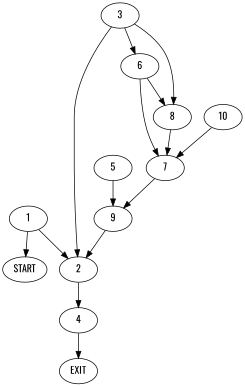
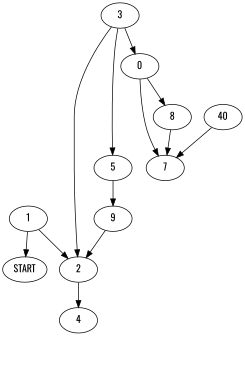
(166, 54) -> (113, 88)
(140, 66) -> (140, 66)
(223, 117) -> (223, 117)
(142, 191) -> none
(78, 371) -> none
